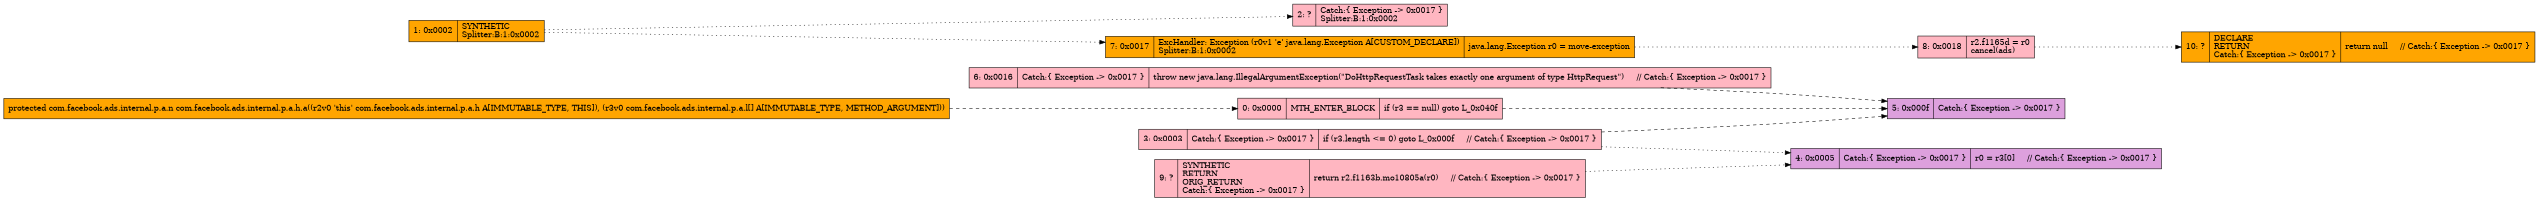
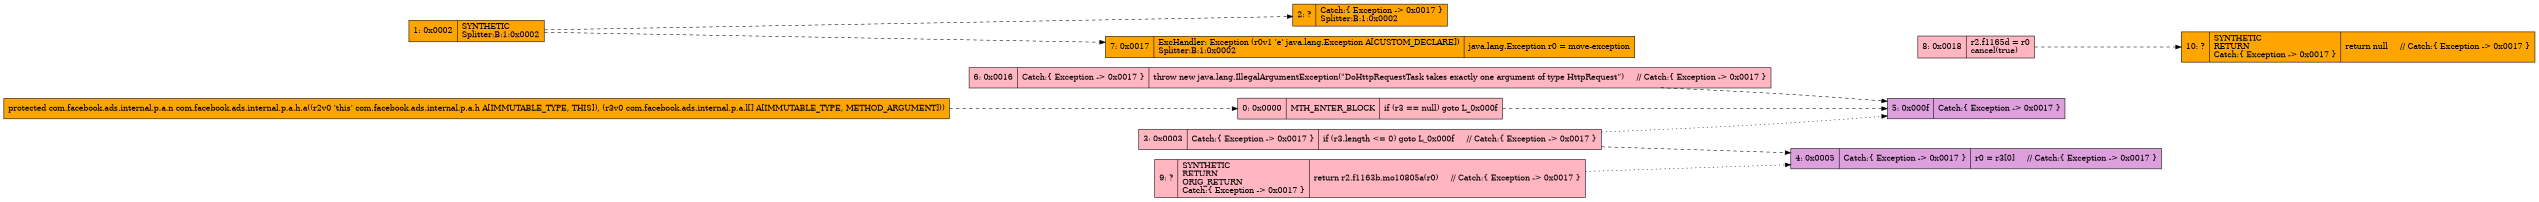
(1370, 15) -> (1370, 15)
(916, 23) -> (916, 23)
(822, 37) -> (822, 37)
(2234, 38) -> (2238, 38)
(1773, 47) -> none
(2105, 47) -> (2105, 47)
(1993, 51) -> (1994, 51)
(1441, 108) -> (1441, 108)
(1742, 126) -> (1742, 126)
(1693, 150) -> (1693, 150)
